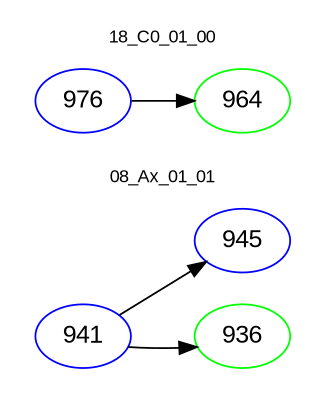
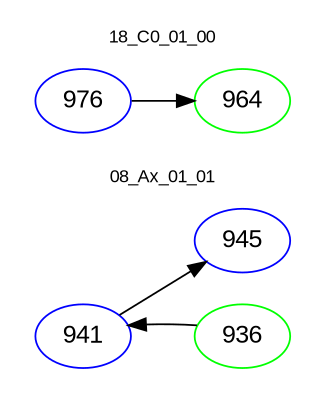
(154, 348) -> (172, 324)
